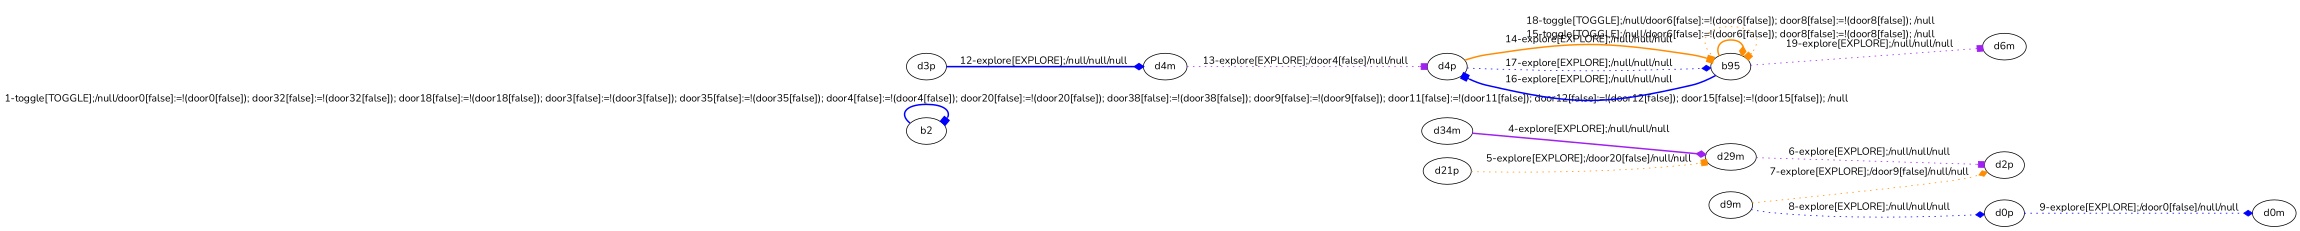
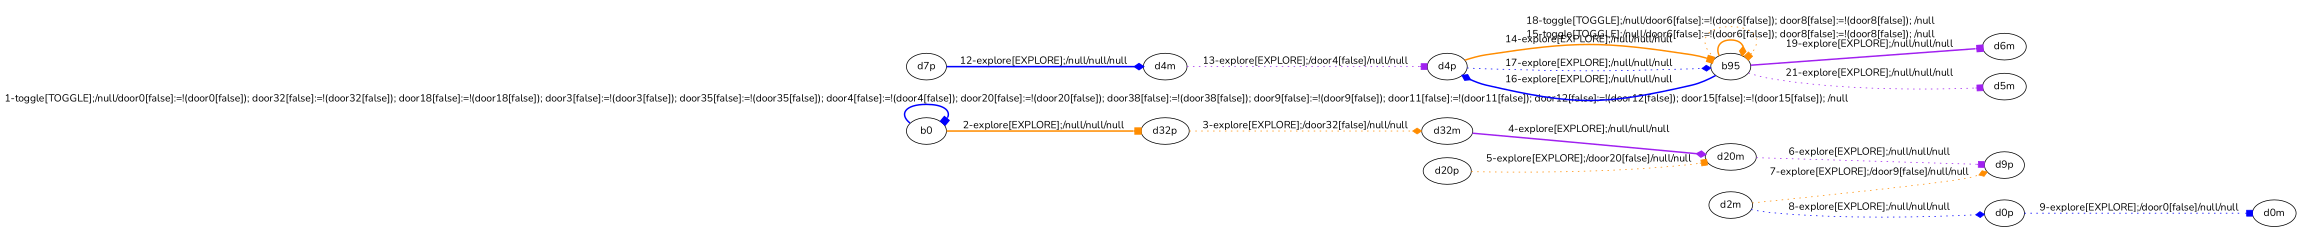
(1863, 57) -> (1863, 57)
(926, 67) -> (926, 67)
none -> (2004, 87)
(1593, 100) -> (1593, 100)
(926, 131) -> (926, 131)
none -> (1165, 131)
(1447, 131) -> (1447, 131)
(1731, 157) -> (1731, 157)
(2004, 165) -> (2004, 165)
(1447, 171) -> (1447, 171)
(1731, 205) -> (1731, 205)
(2134, 213) -> (2134, 213)
